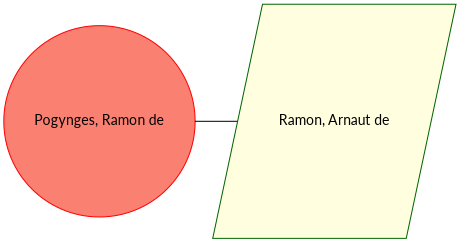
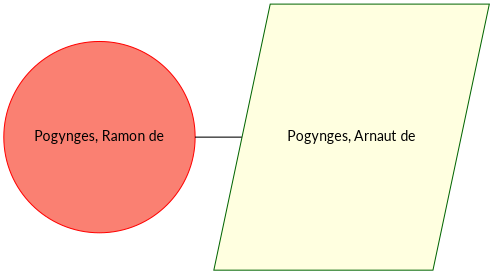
(334, 121) -> (352, 137)
